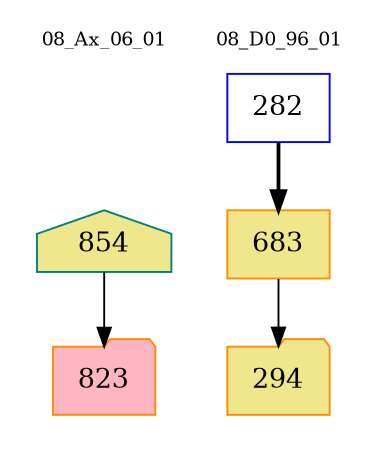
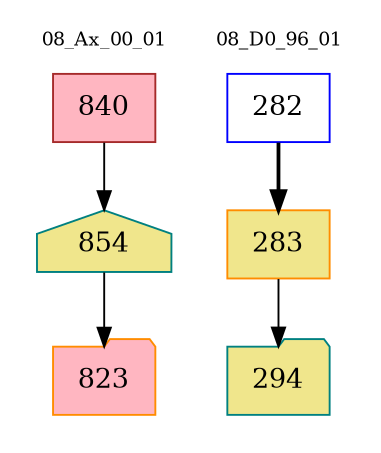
(104, 41) -> (104, 41)
none -> (104, 108)
(278, 244) -> (278, 244)
(278, 381) -> (278, 381)
